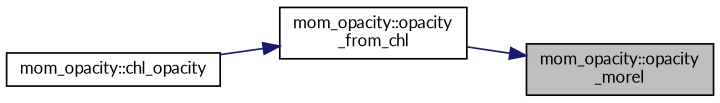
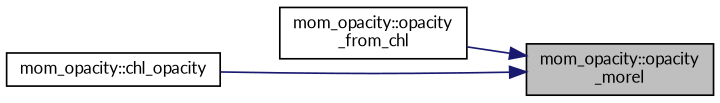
(242, 52) -> (365, 73)
